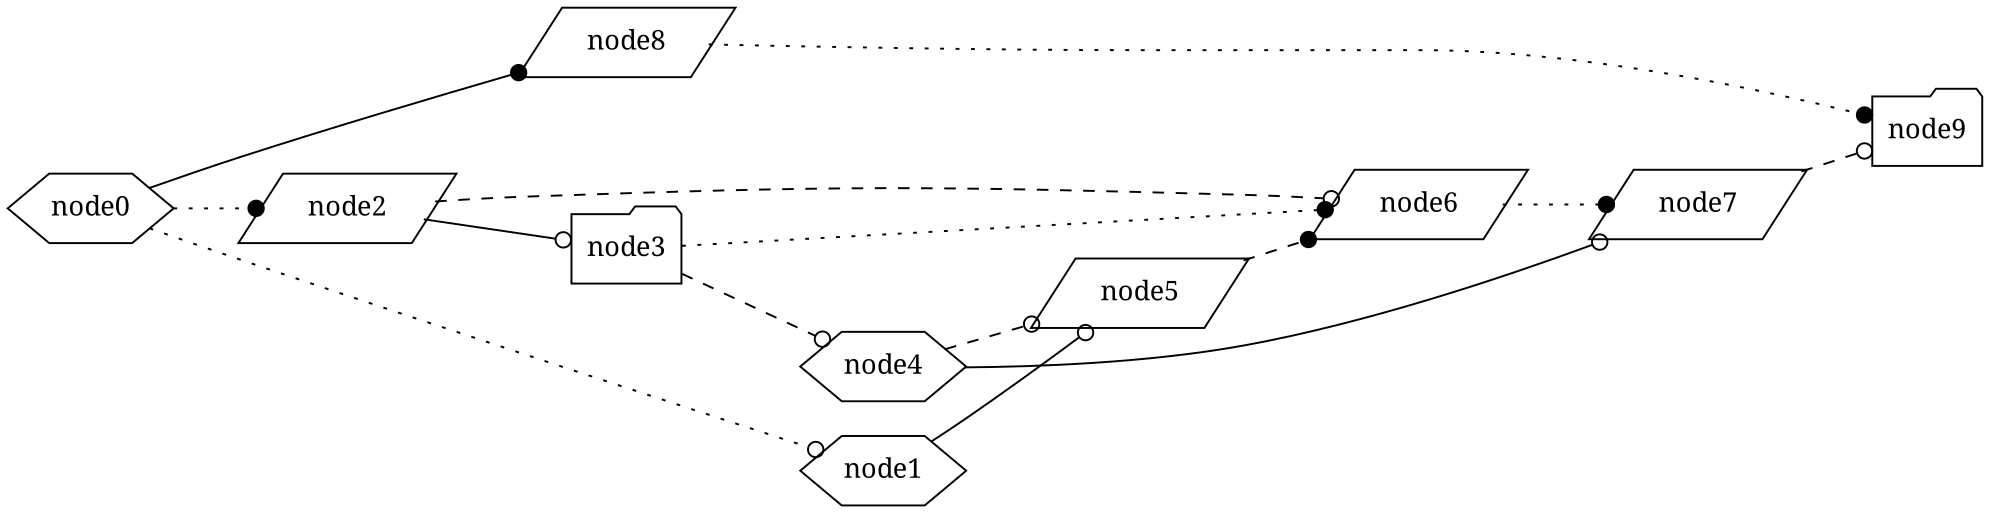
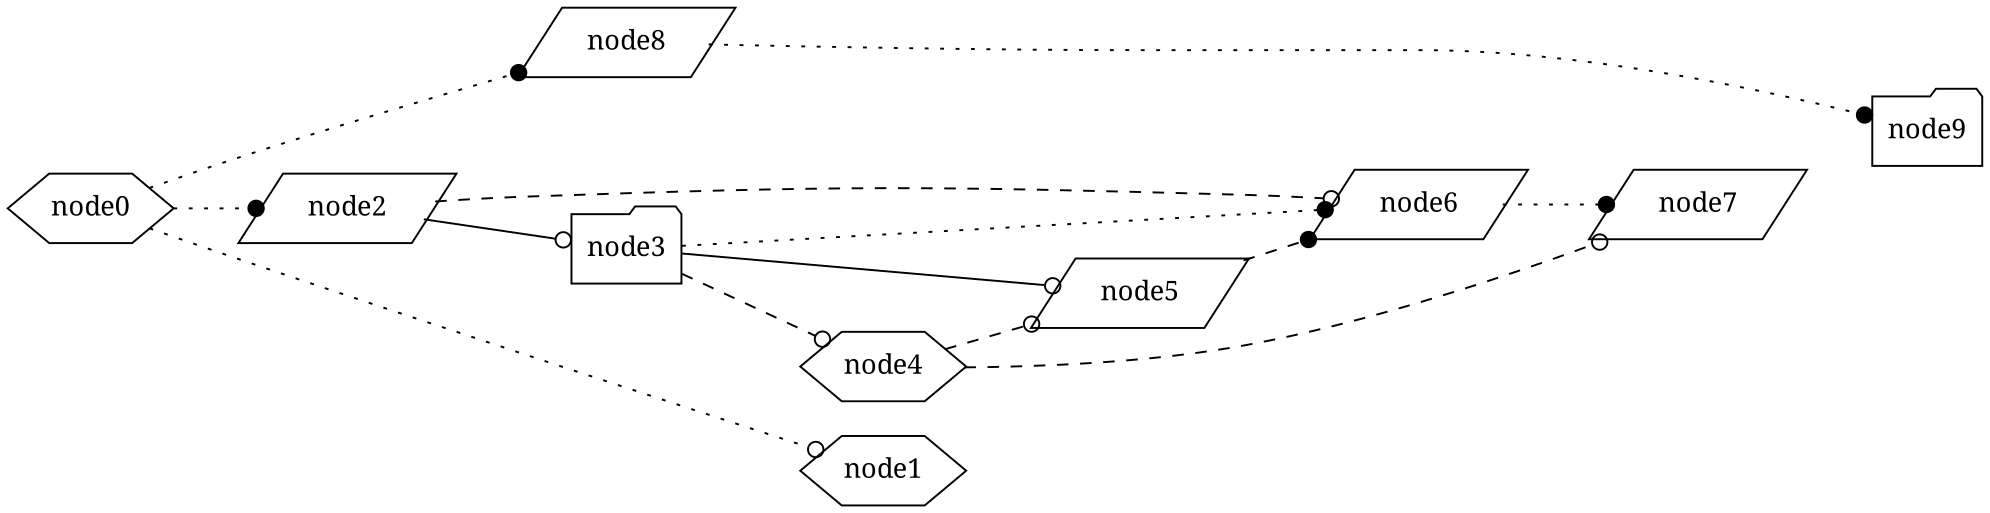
(330, 129) -> (330, 129)
(1829, 162) -> none
(1284, 337) -> (1284, 337)
(1006, 390) -> (863, 269)
